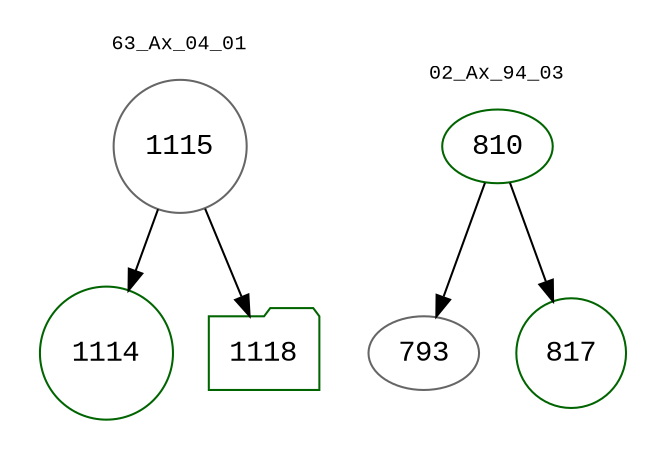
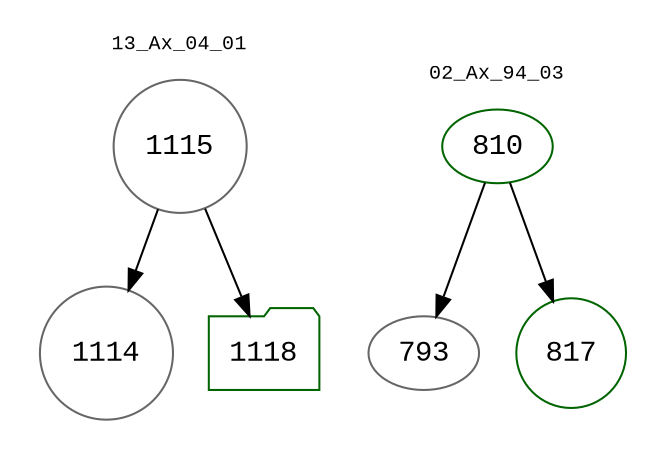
(180, 44) -> (180, 44)
(106, 353) -> (106, 353)
